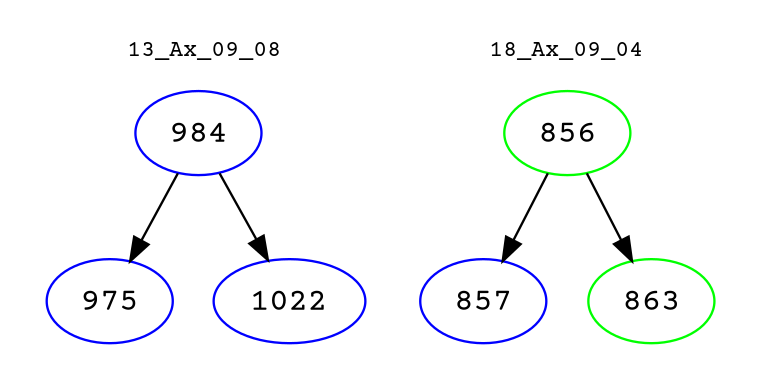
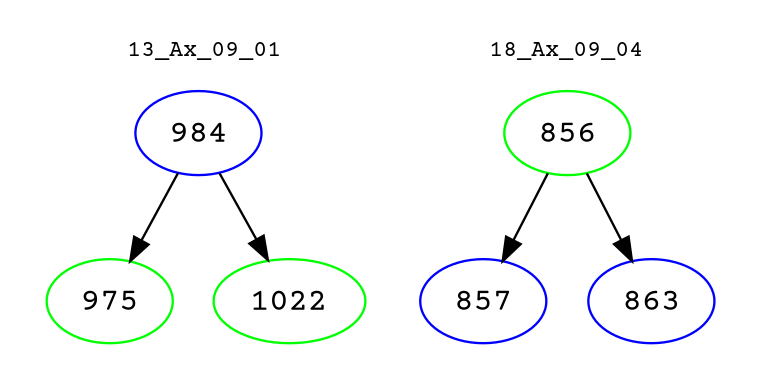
(205, 50) -> (205, 50)
(110, 301) -> (110, 301)
(290, 301) -> (290, 301)
(651, 301) -> (651, 301)
